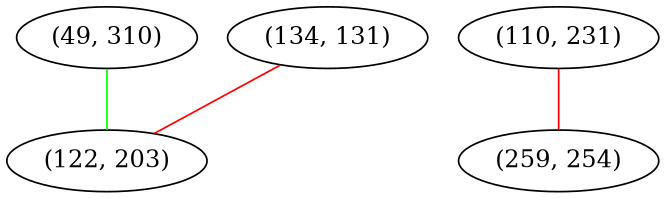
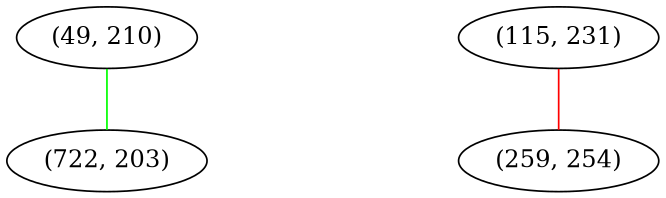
(107, 38) -> (107, 38)
(328, 38) -> none
(559, 38) -> (559, 38)
(107, 161) -> (107, 161)
